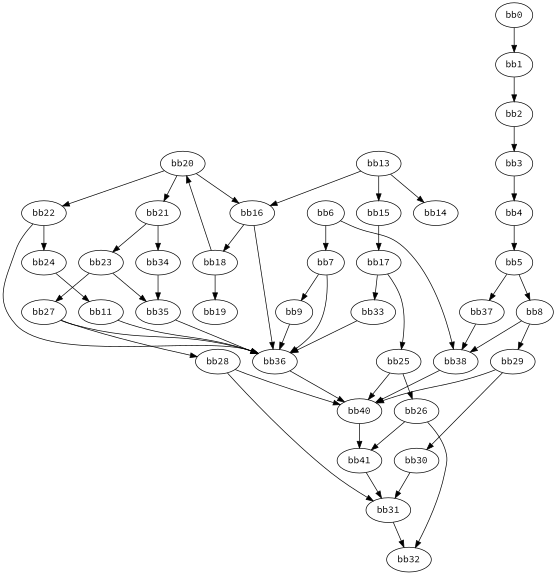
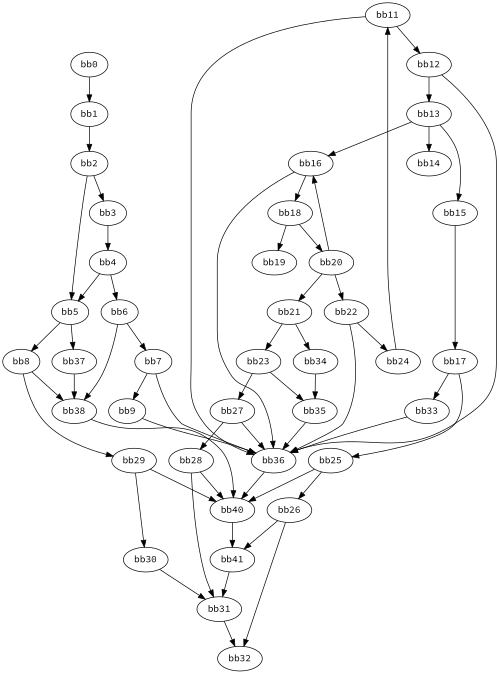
none -> (429, 65)
none -> (79, 234)
none -> (113, 284)
